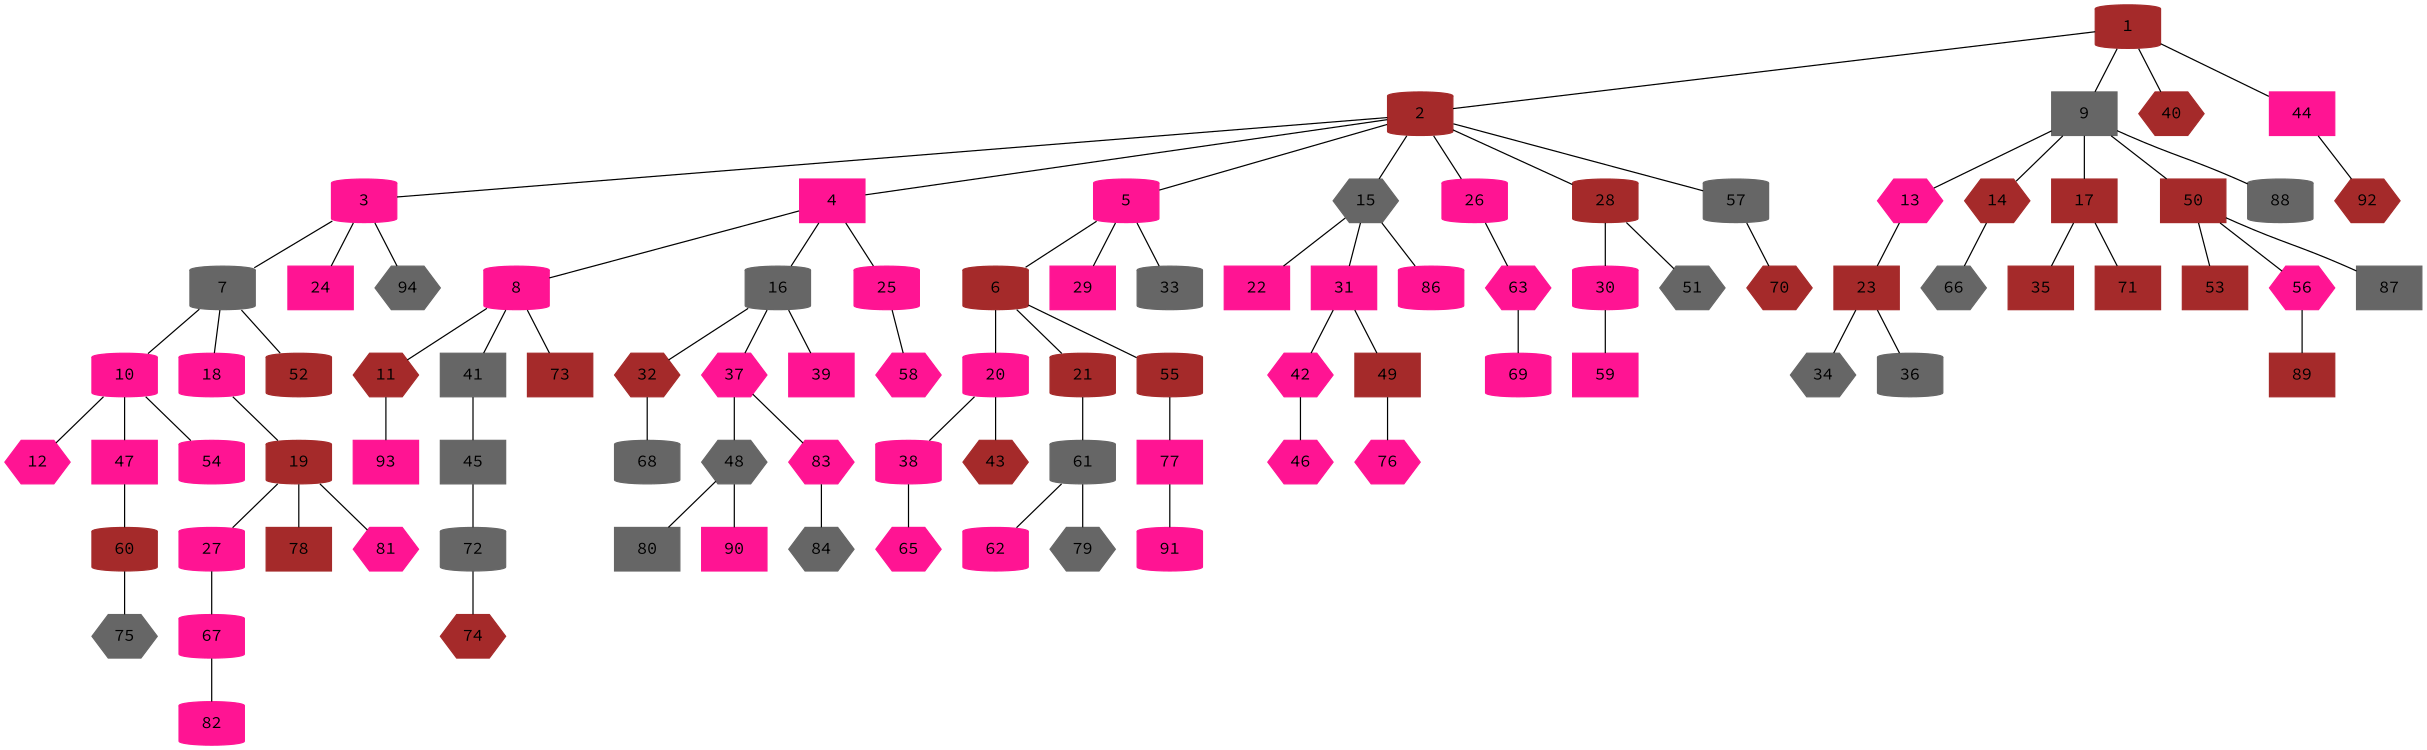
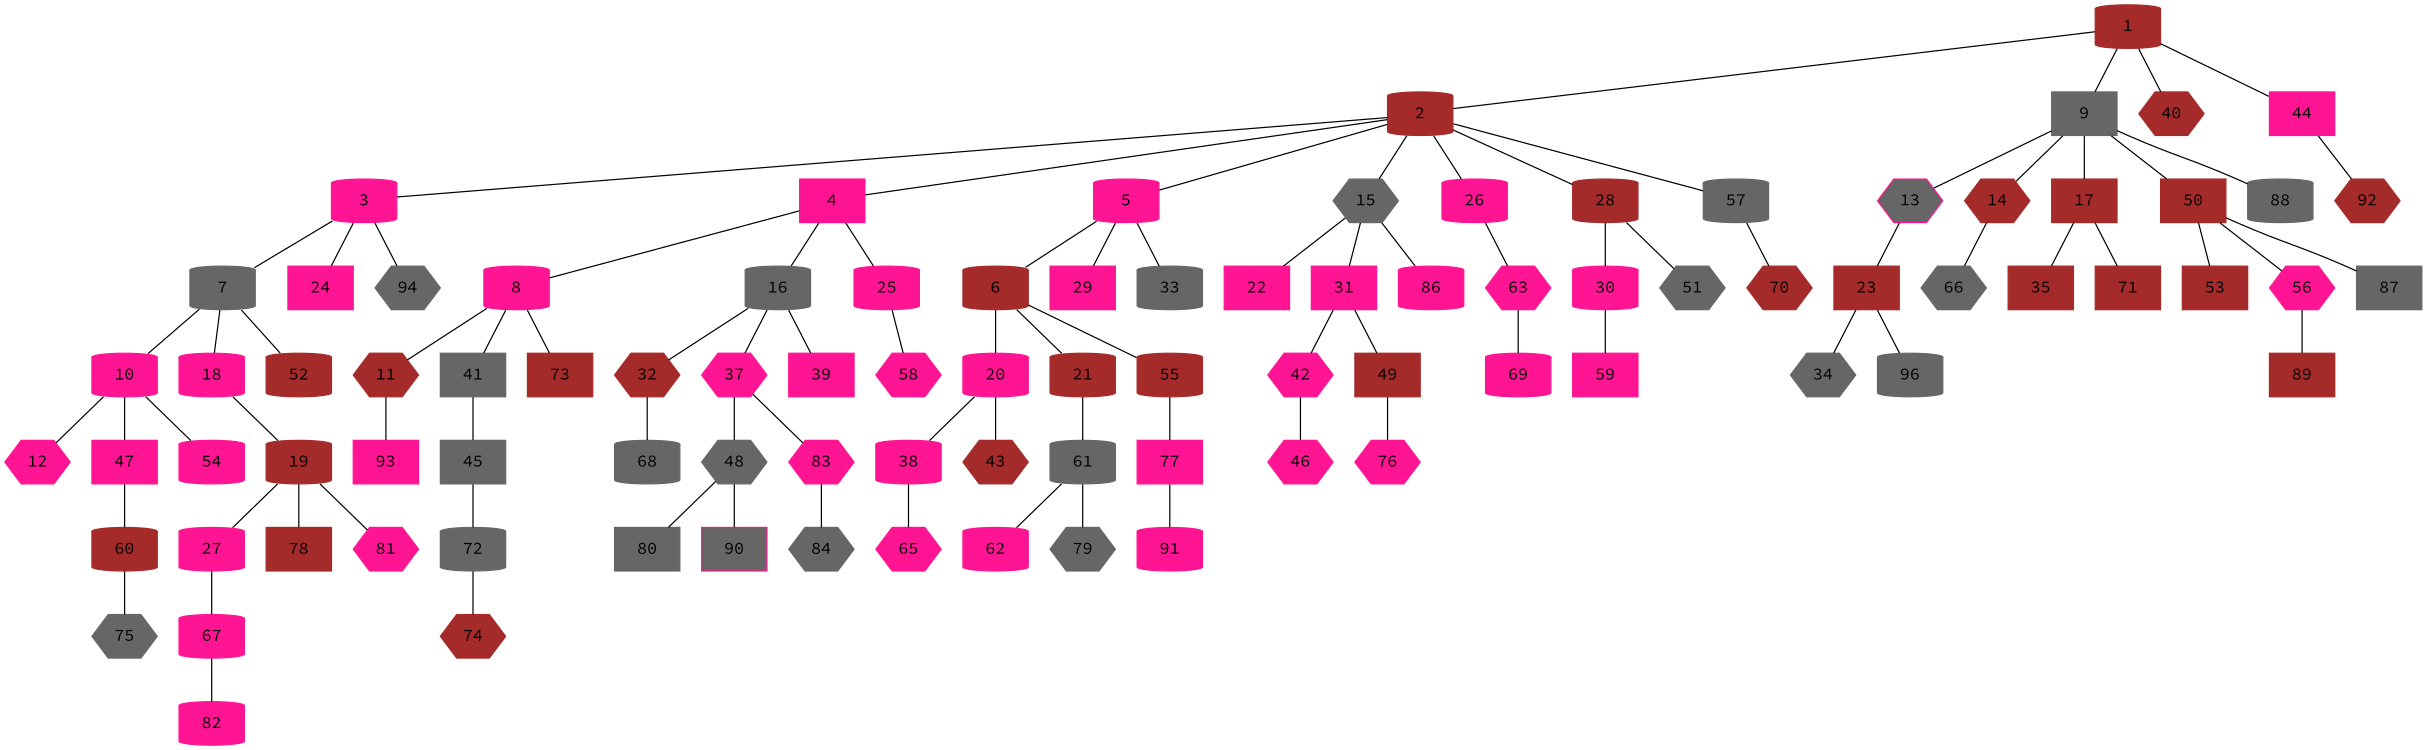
(1910, 201) -> (1910, 201)
(1910, 375) -> (1910, 375)
(734, 549) -> (734, 549)
